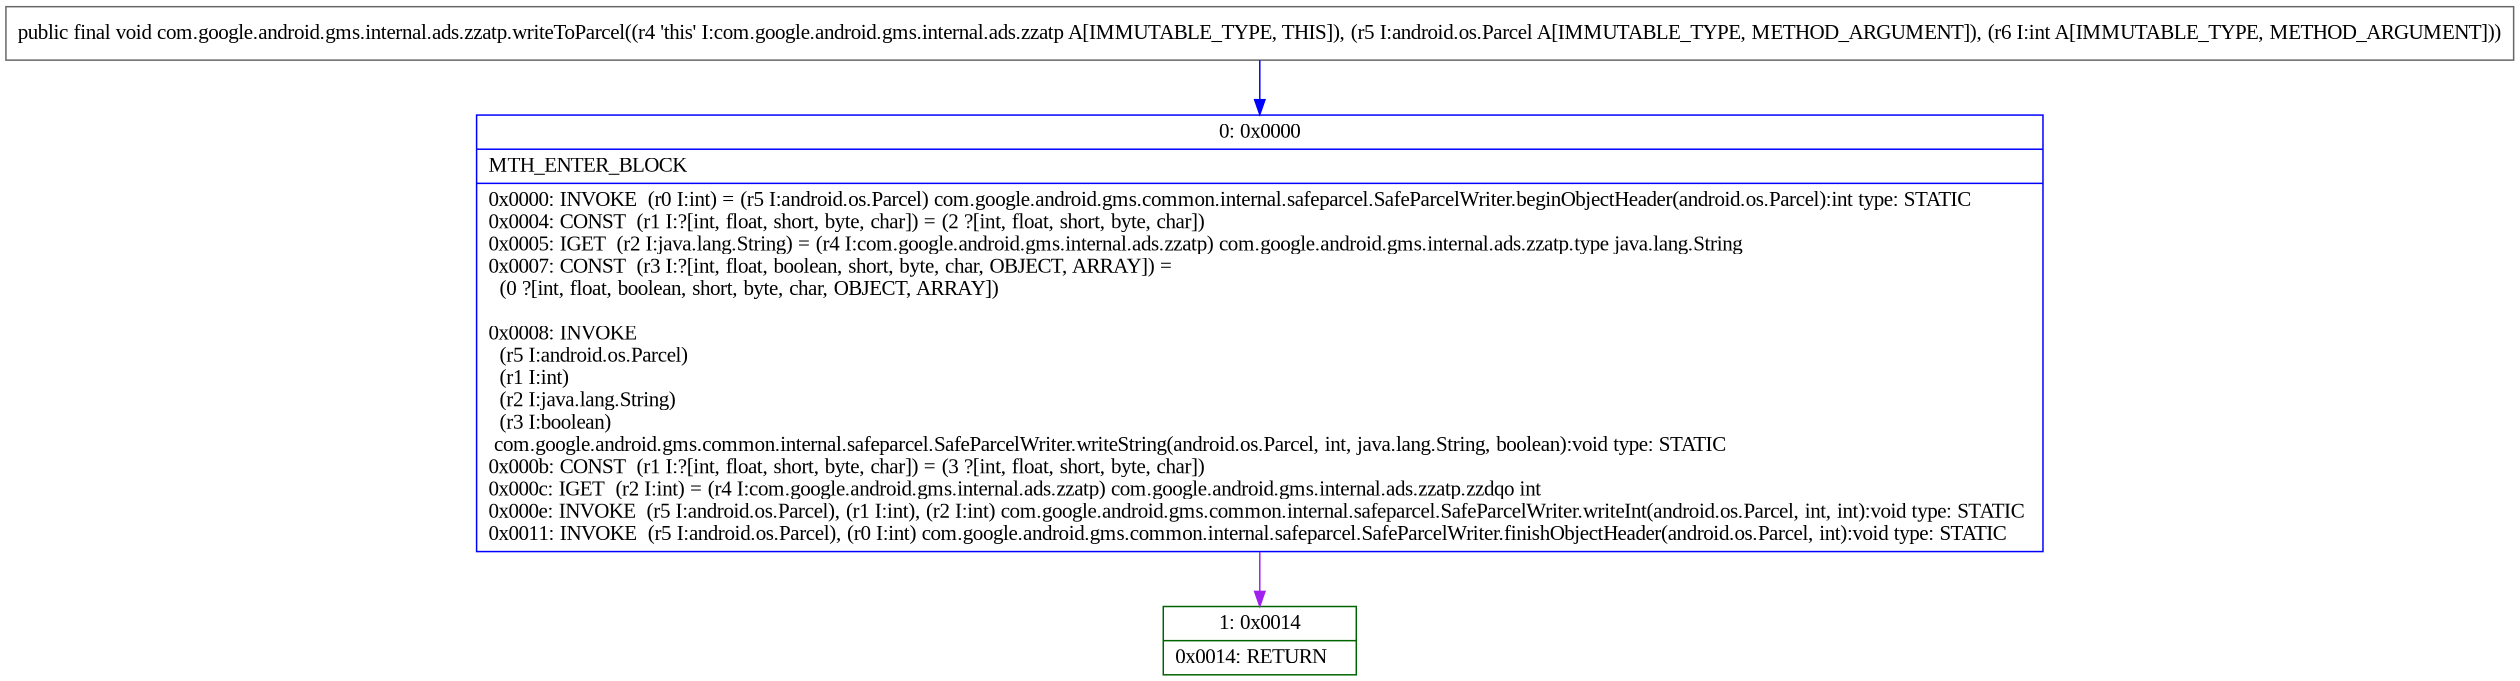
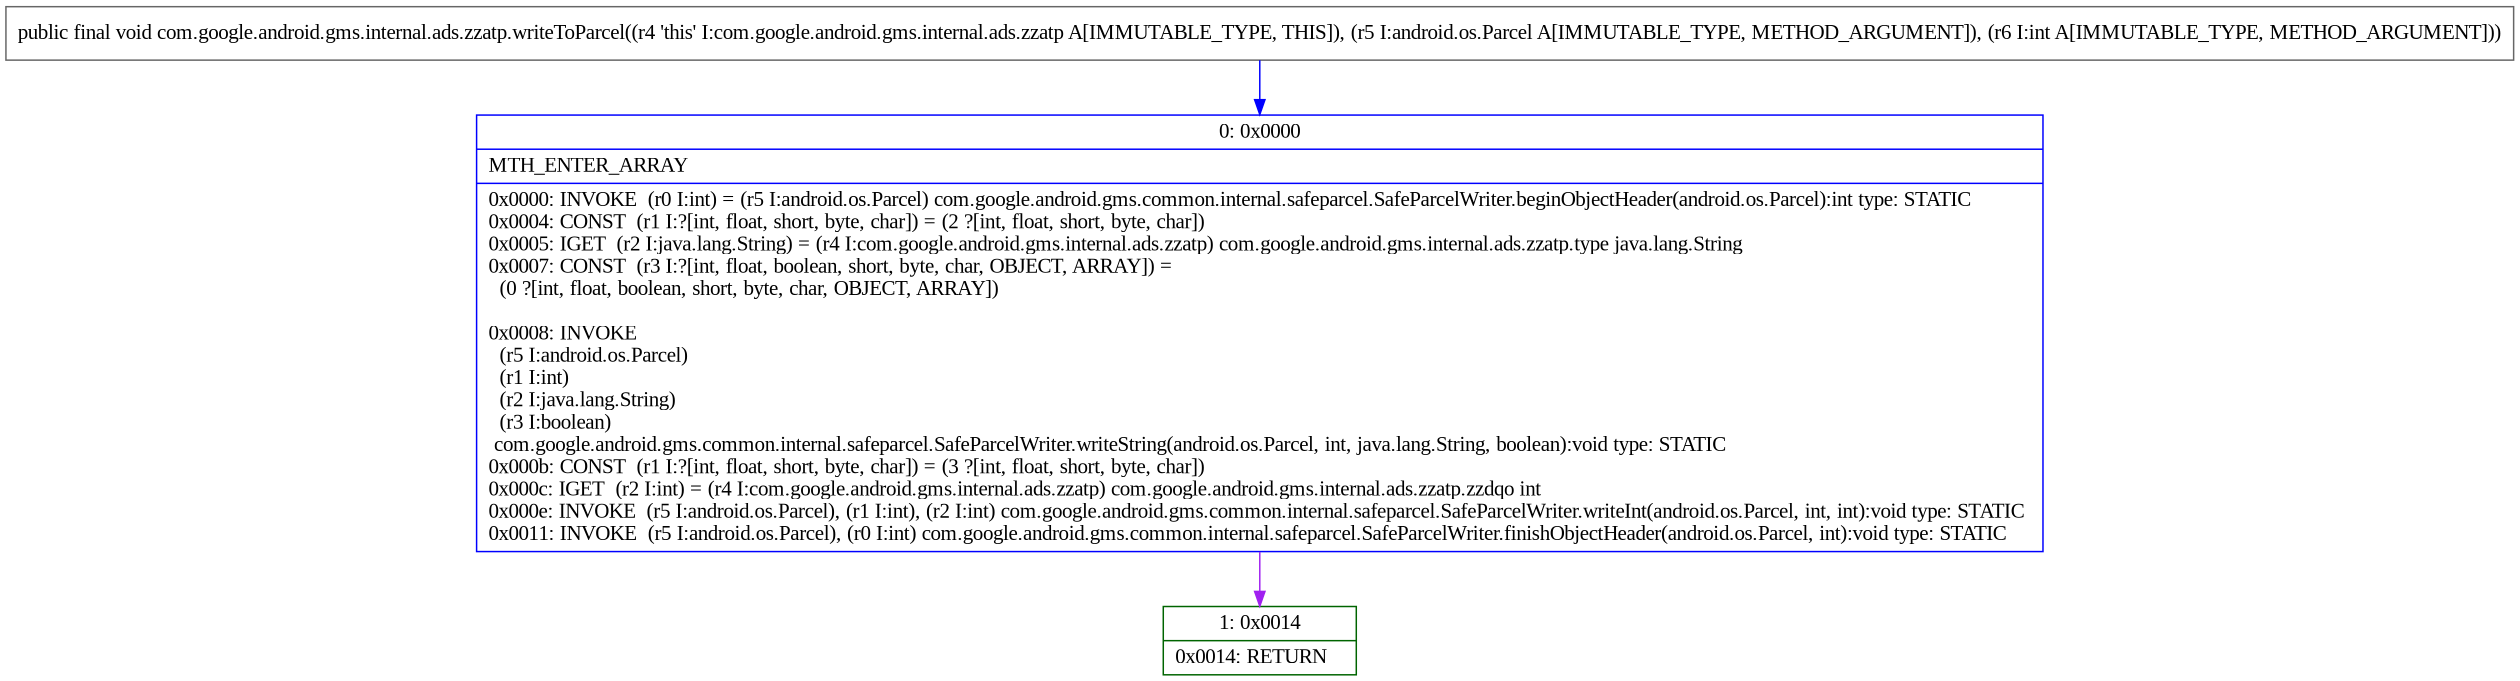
(588, 166) -> (589, 166)
